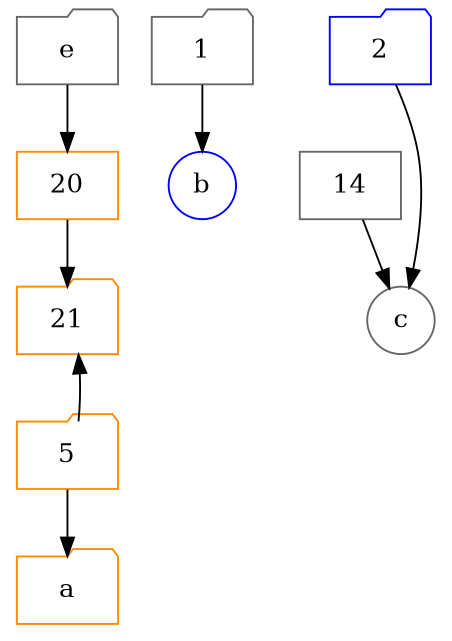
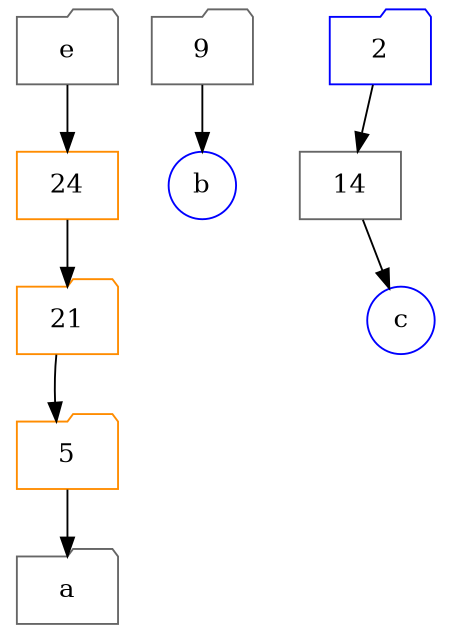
(202, 51) -> (202, 51)
(421, 175) -> (367, 109)
(67, 185) -> (67, 185)
(401, 320) -> (401, 320)
(80, 397) -> (55, 379)
(67, 590) -> (67, 590)
